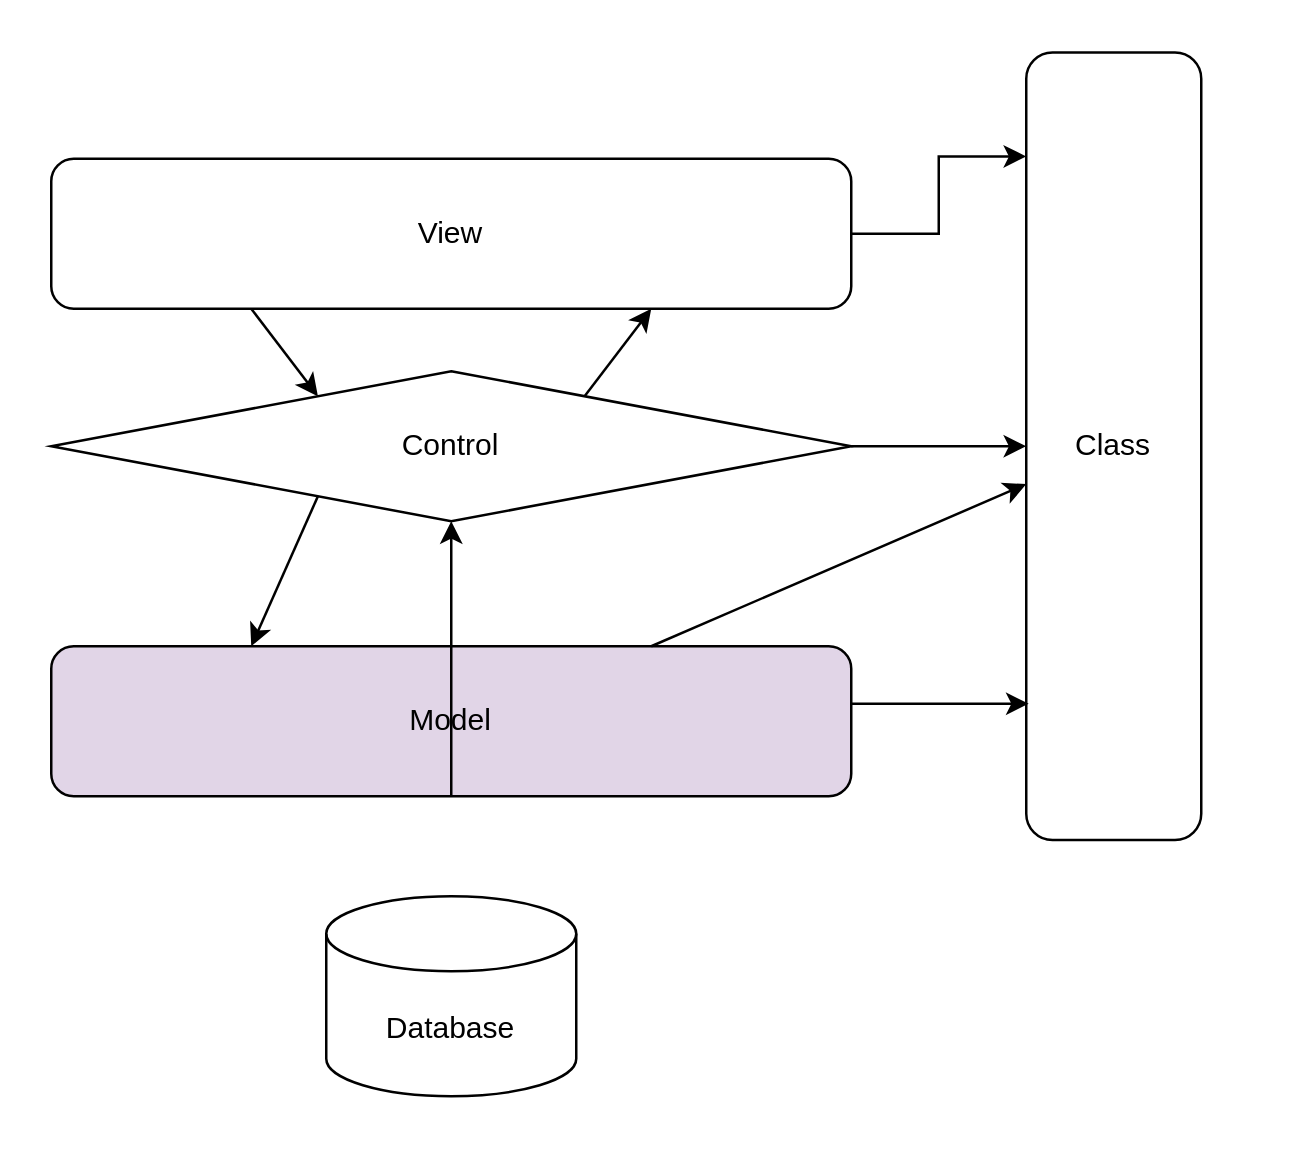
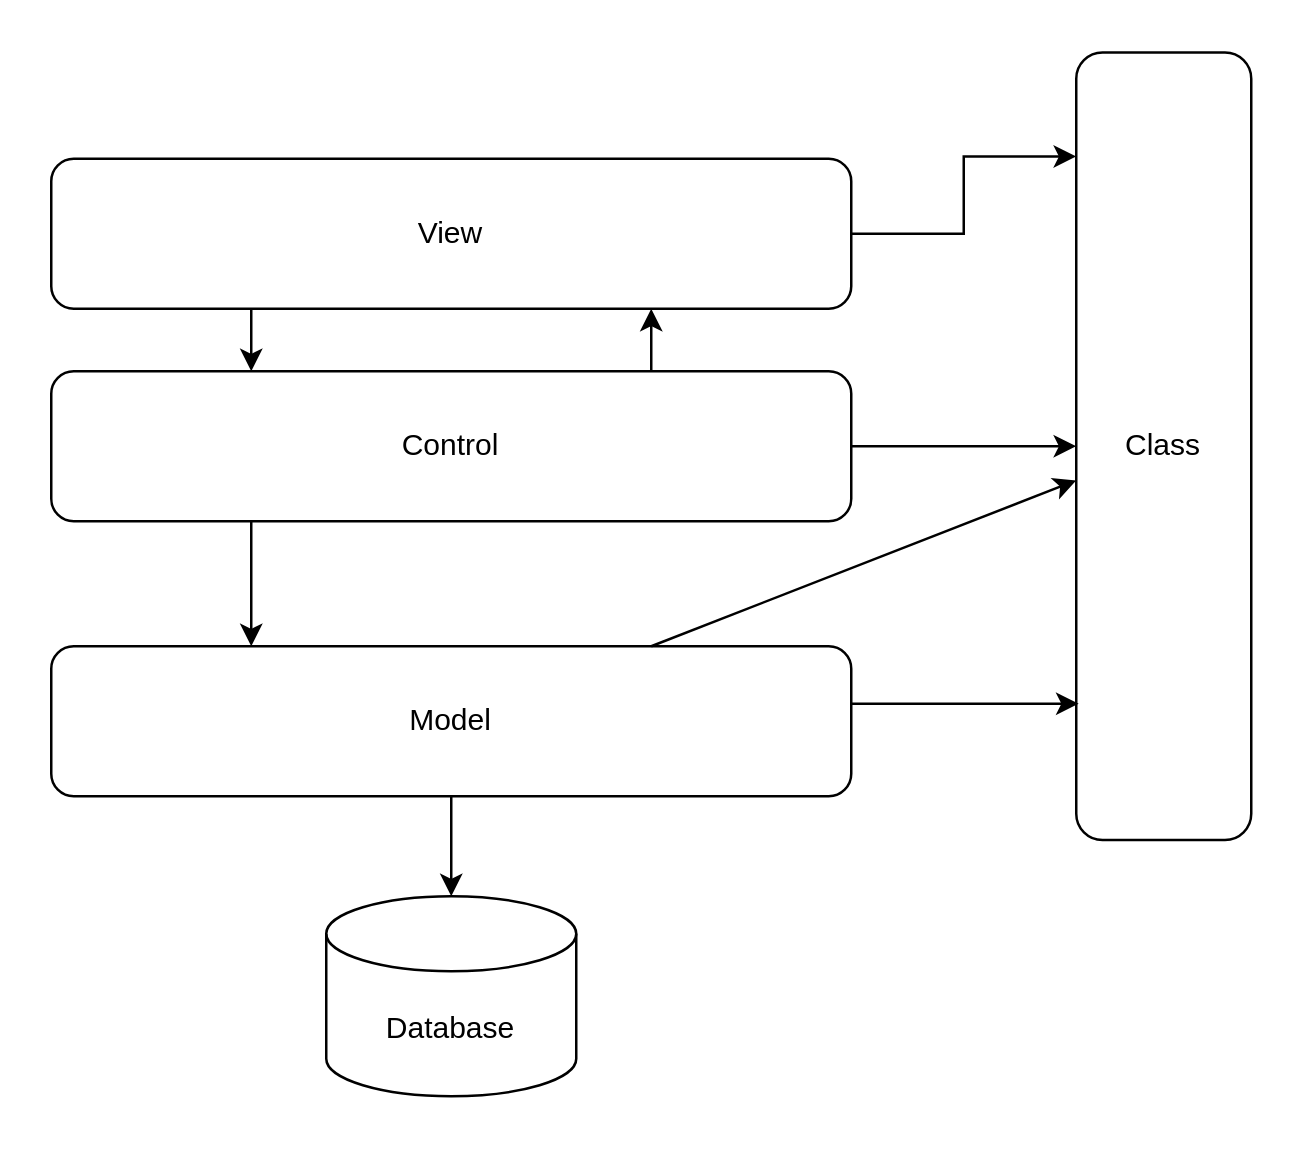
(451, 446) -> (451, 446)
(1114, 446) -> (1164, 446)
(451, 667) -> (451, 838)
(451, 721) -> (451, 721)
